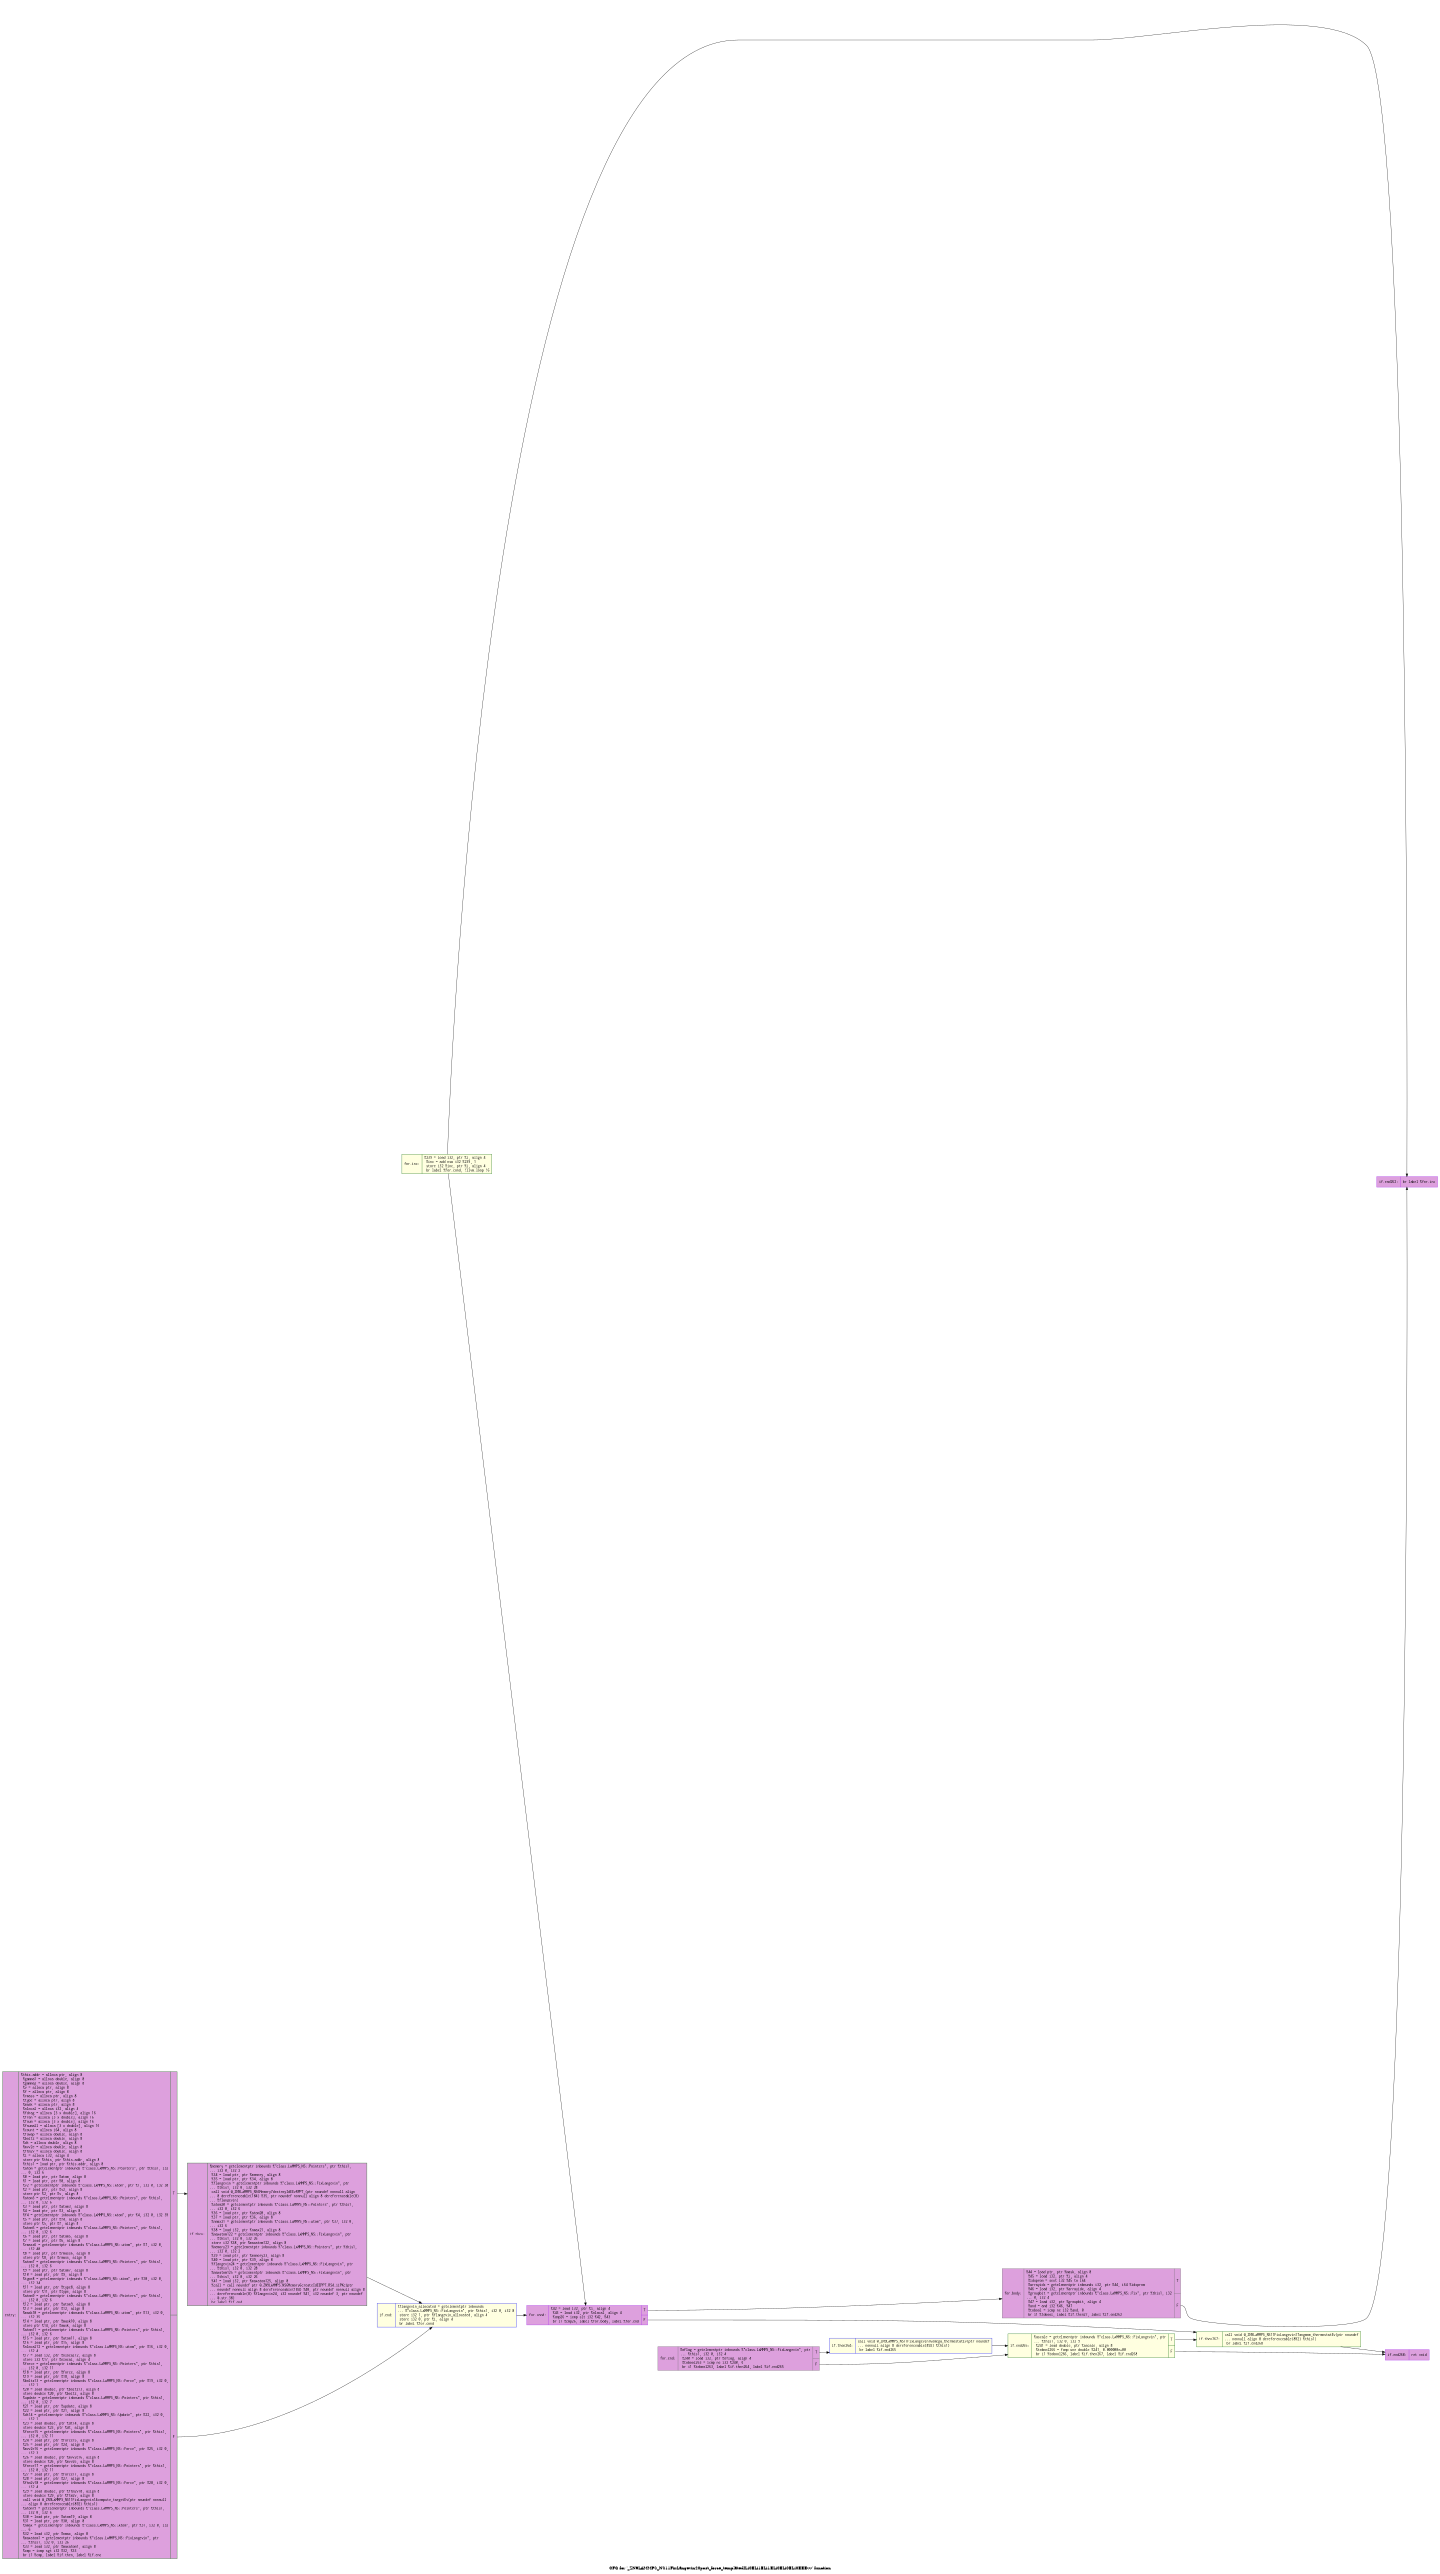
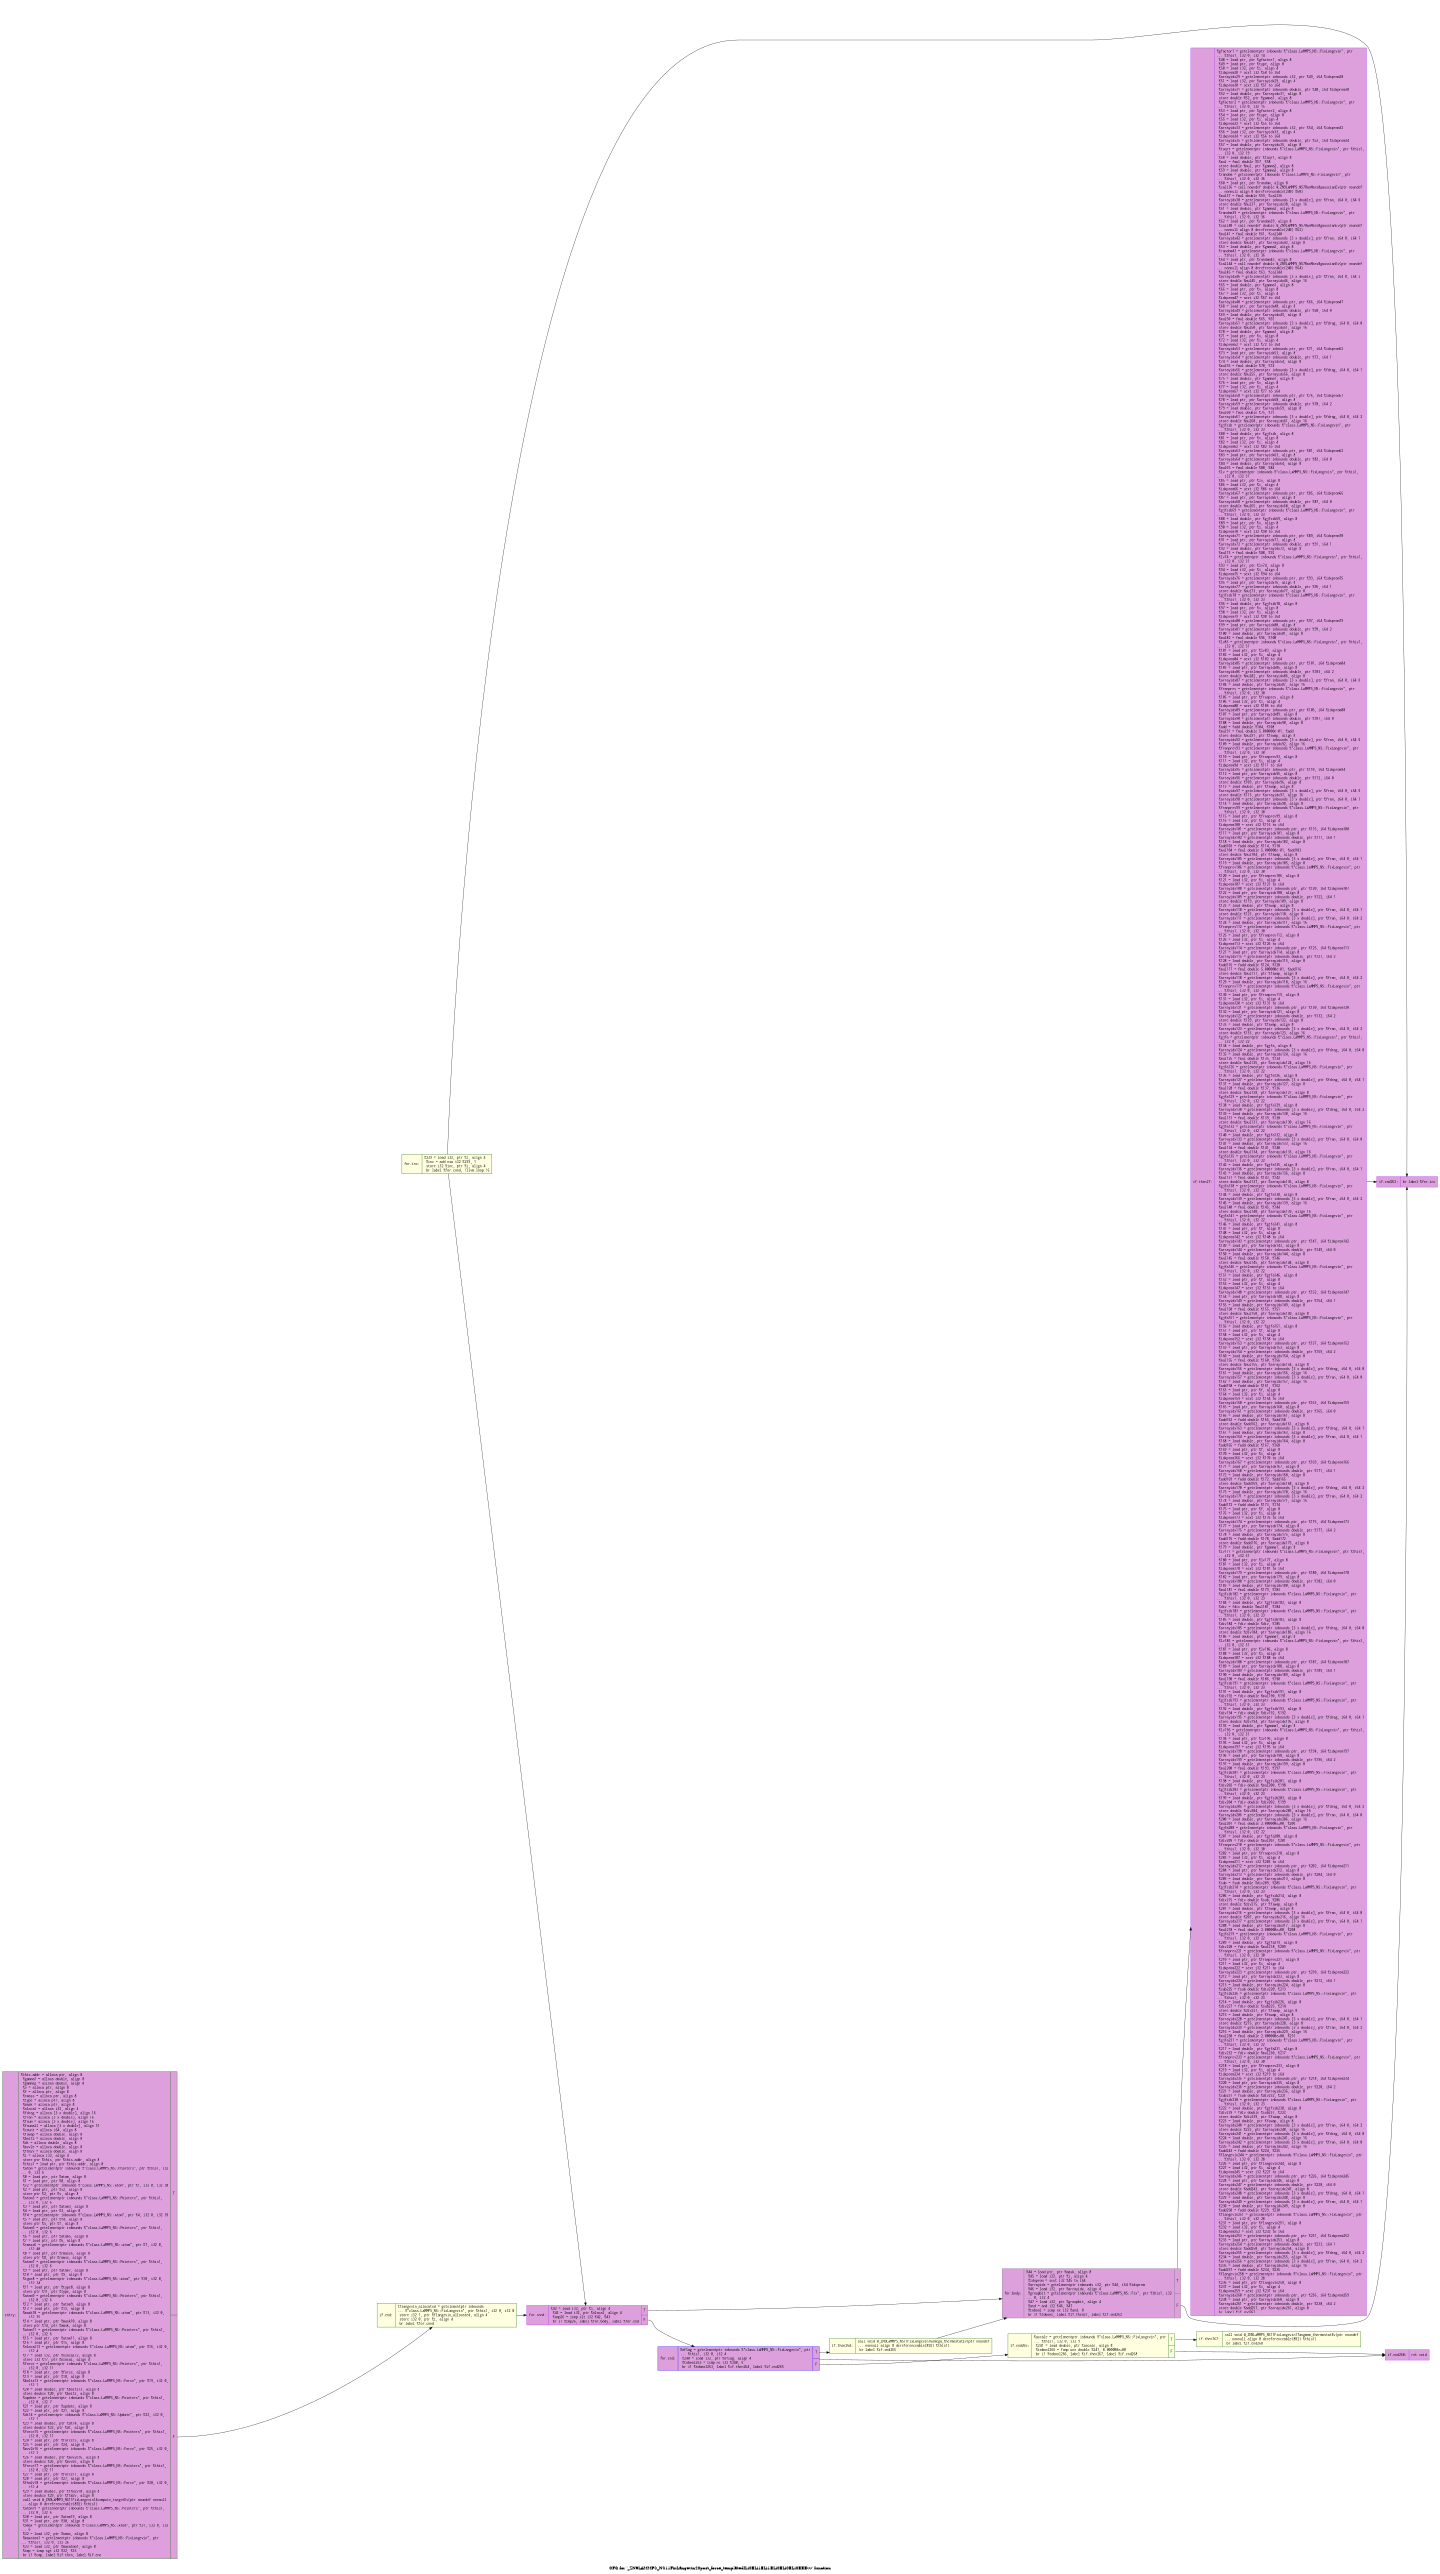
none -> (1279, 1182)
(277, 2234) -> none
(447, 2315) -> (447, 2315)
(921, 2321) -> (668, 2335)
(911, 2346) -> (911, 2346)
(999, 2346) -> (970, 2328)
(1361, 2349) -> (1101, 2361)
(739, 2359) -> (739, 2359)
